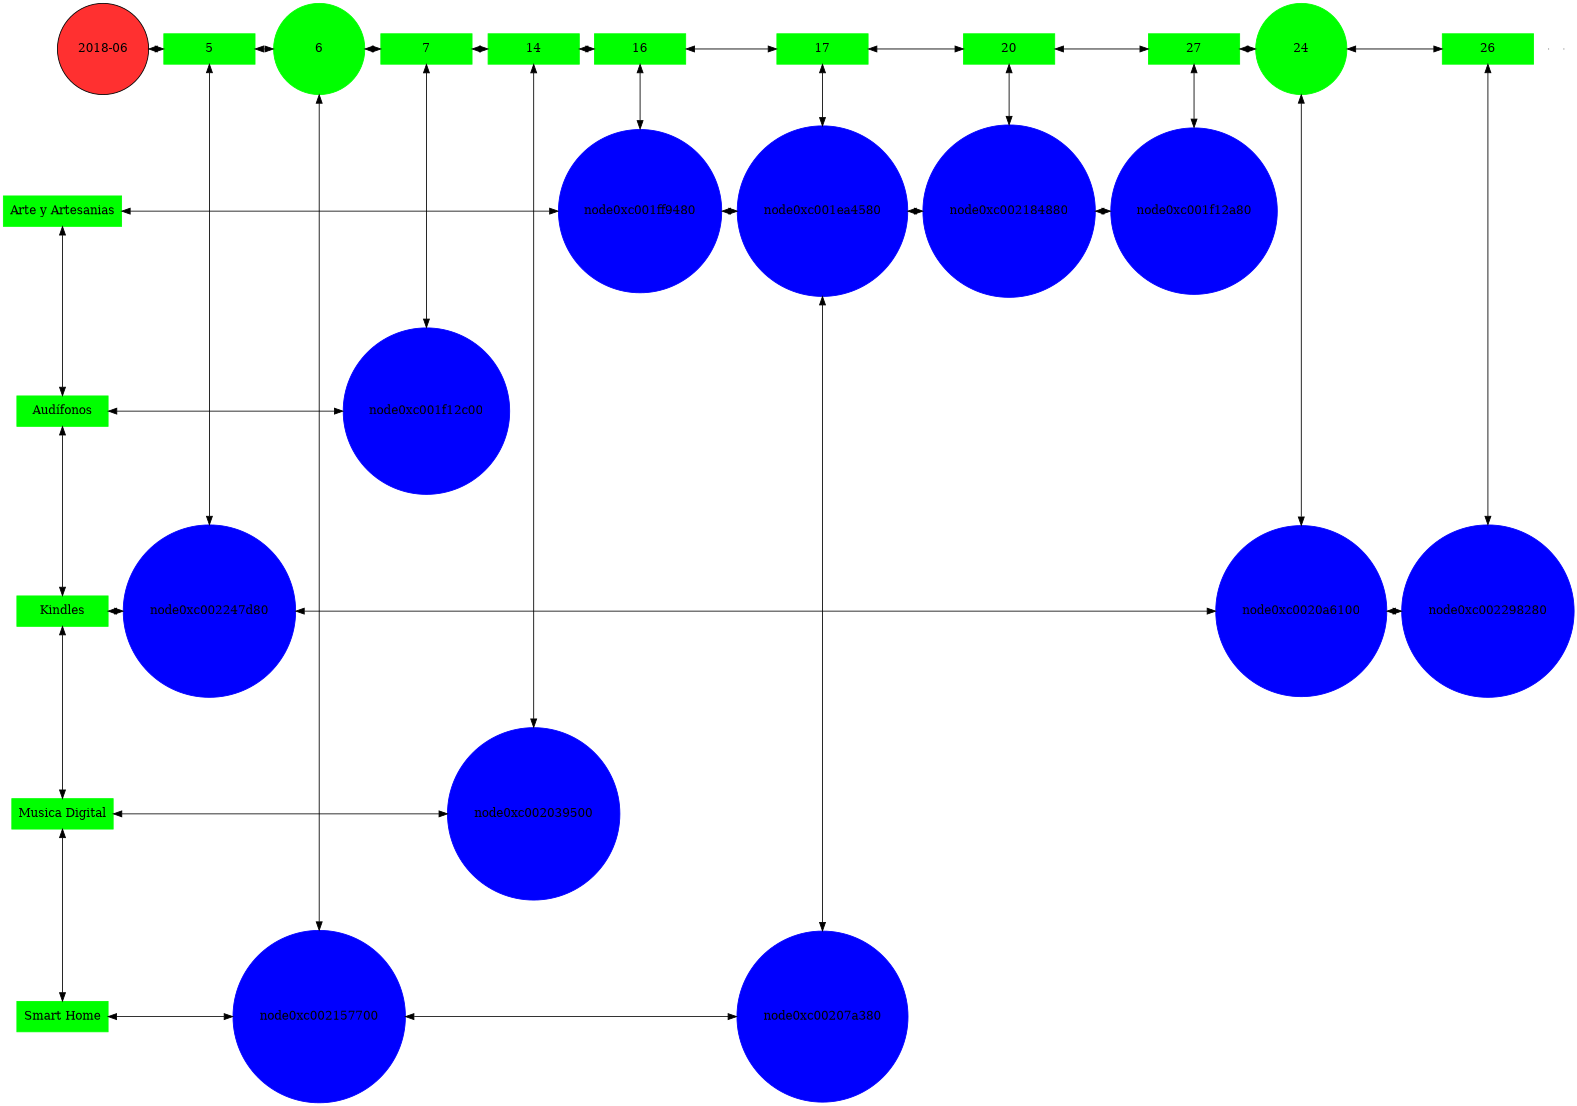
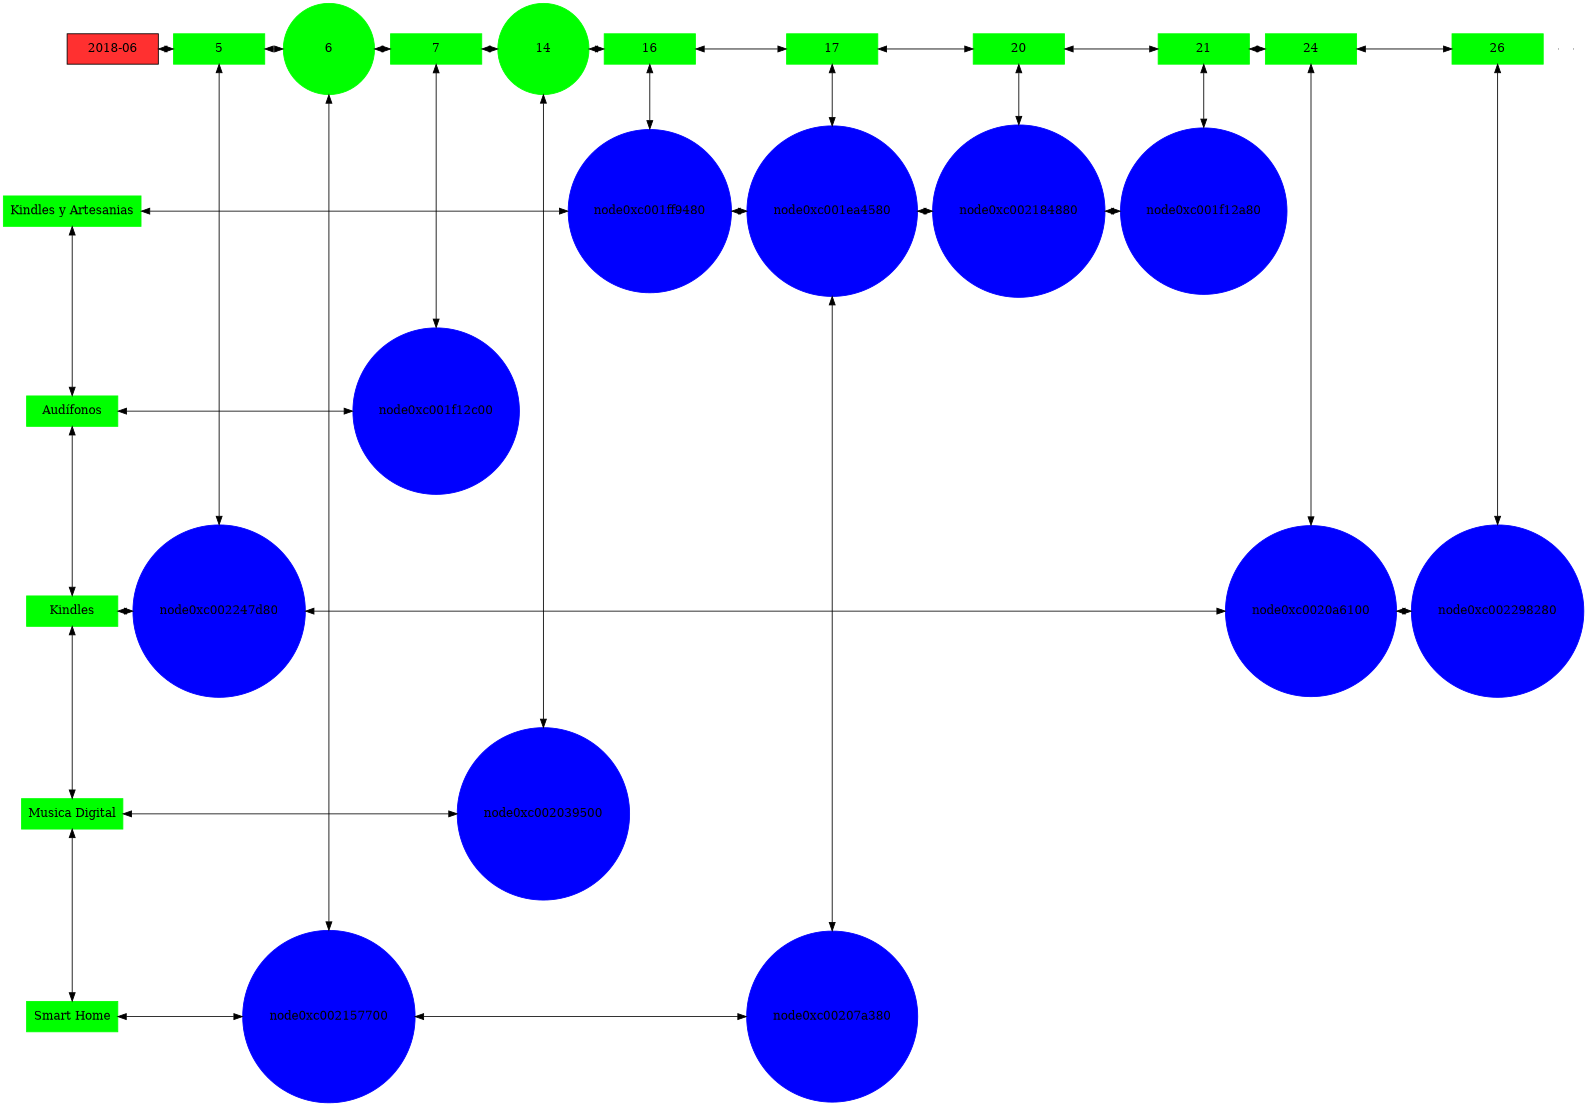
(103, 49) -> (113, 49)
(534, 49) -> (543, 49)
(1194, 49) -> (1204, 49)
(1301, 49) -> (1311, 49)
(62, 211) -> (72, 211)
